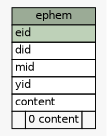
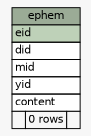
(54, 119) -> (46, 119)
